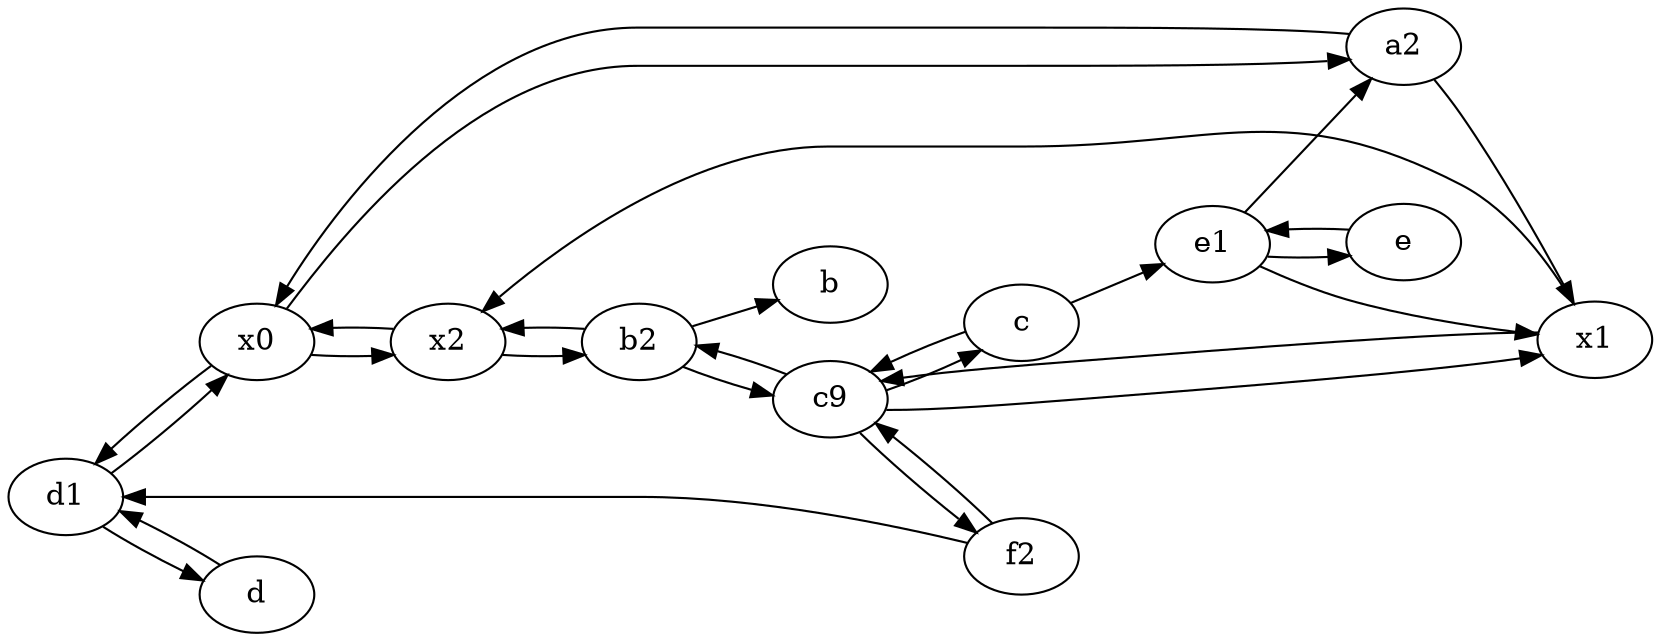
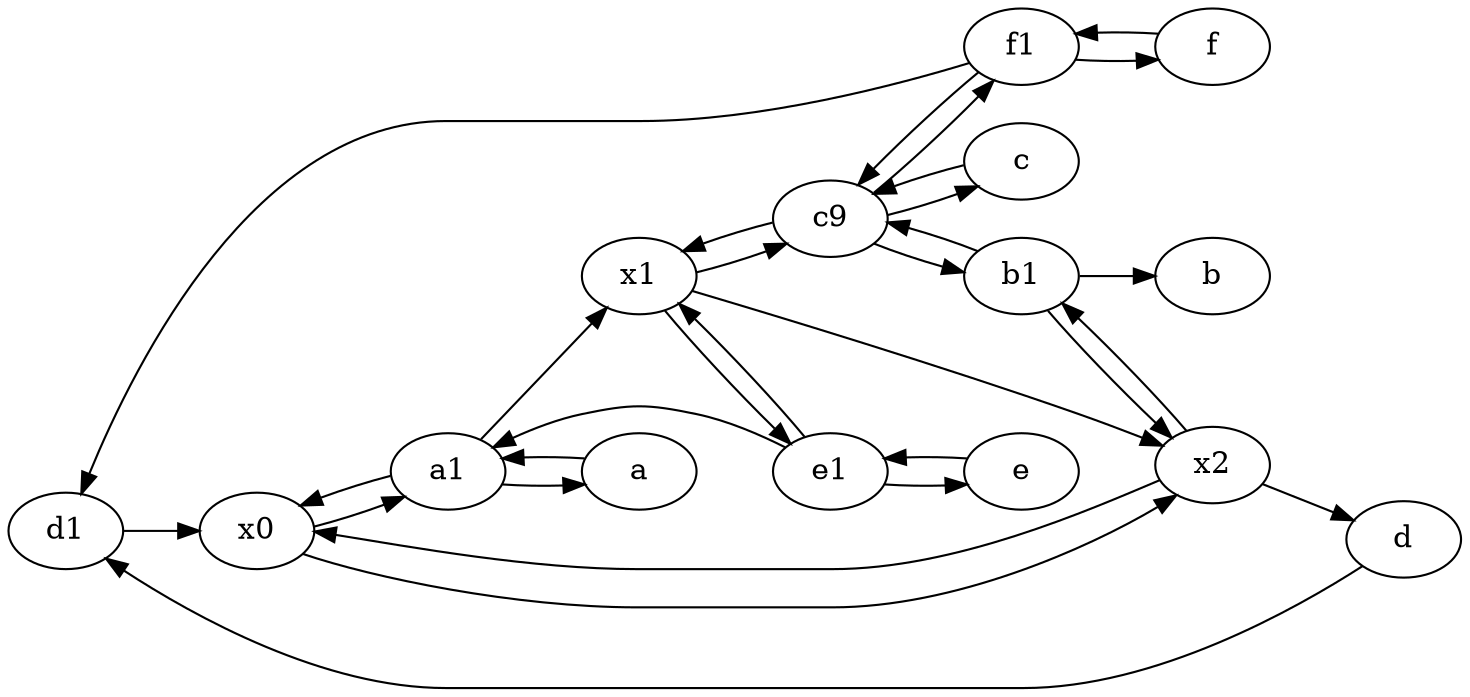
none -> (1213, 47)
(1404, 47) -> (448, 471)
(1107, 288) -> (719, 371)
(639, 342) -> (1021, 276)
(160, 406) -> none
none -> (639, 471)
(143, 550) -> (1298, 498)
(1021, 556) -> (1021, 47)
